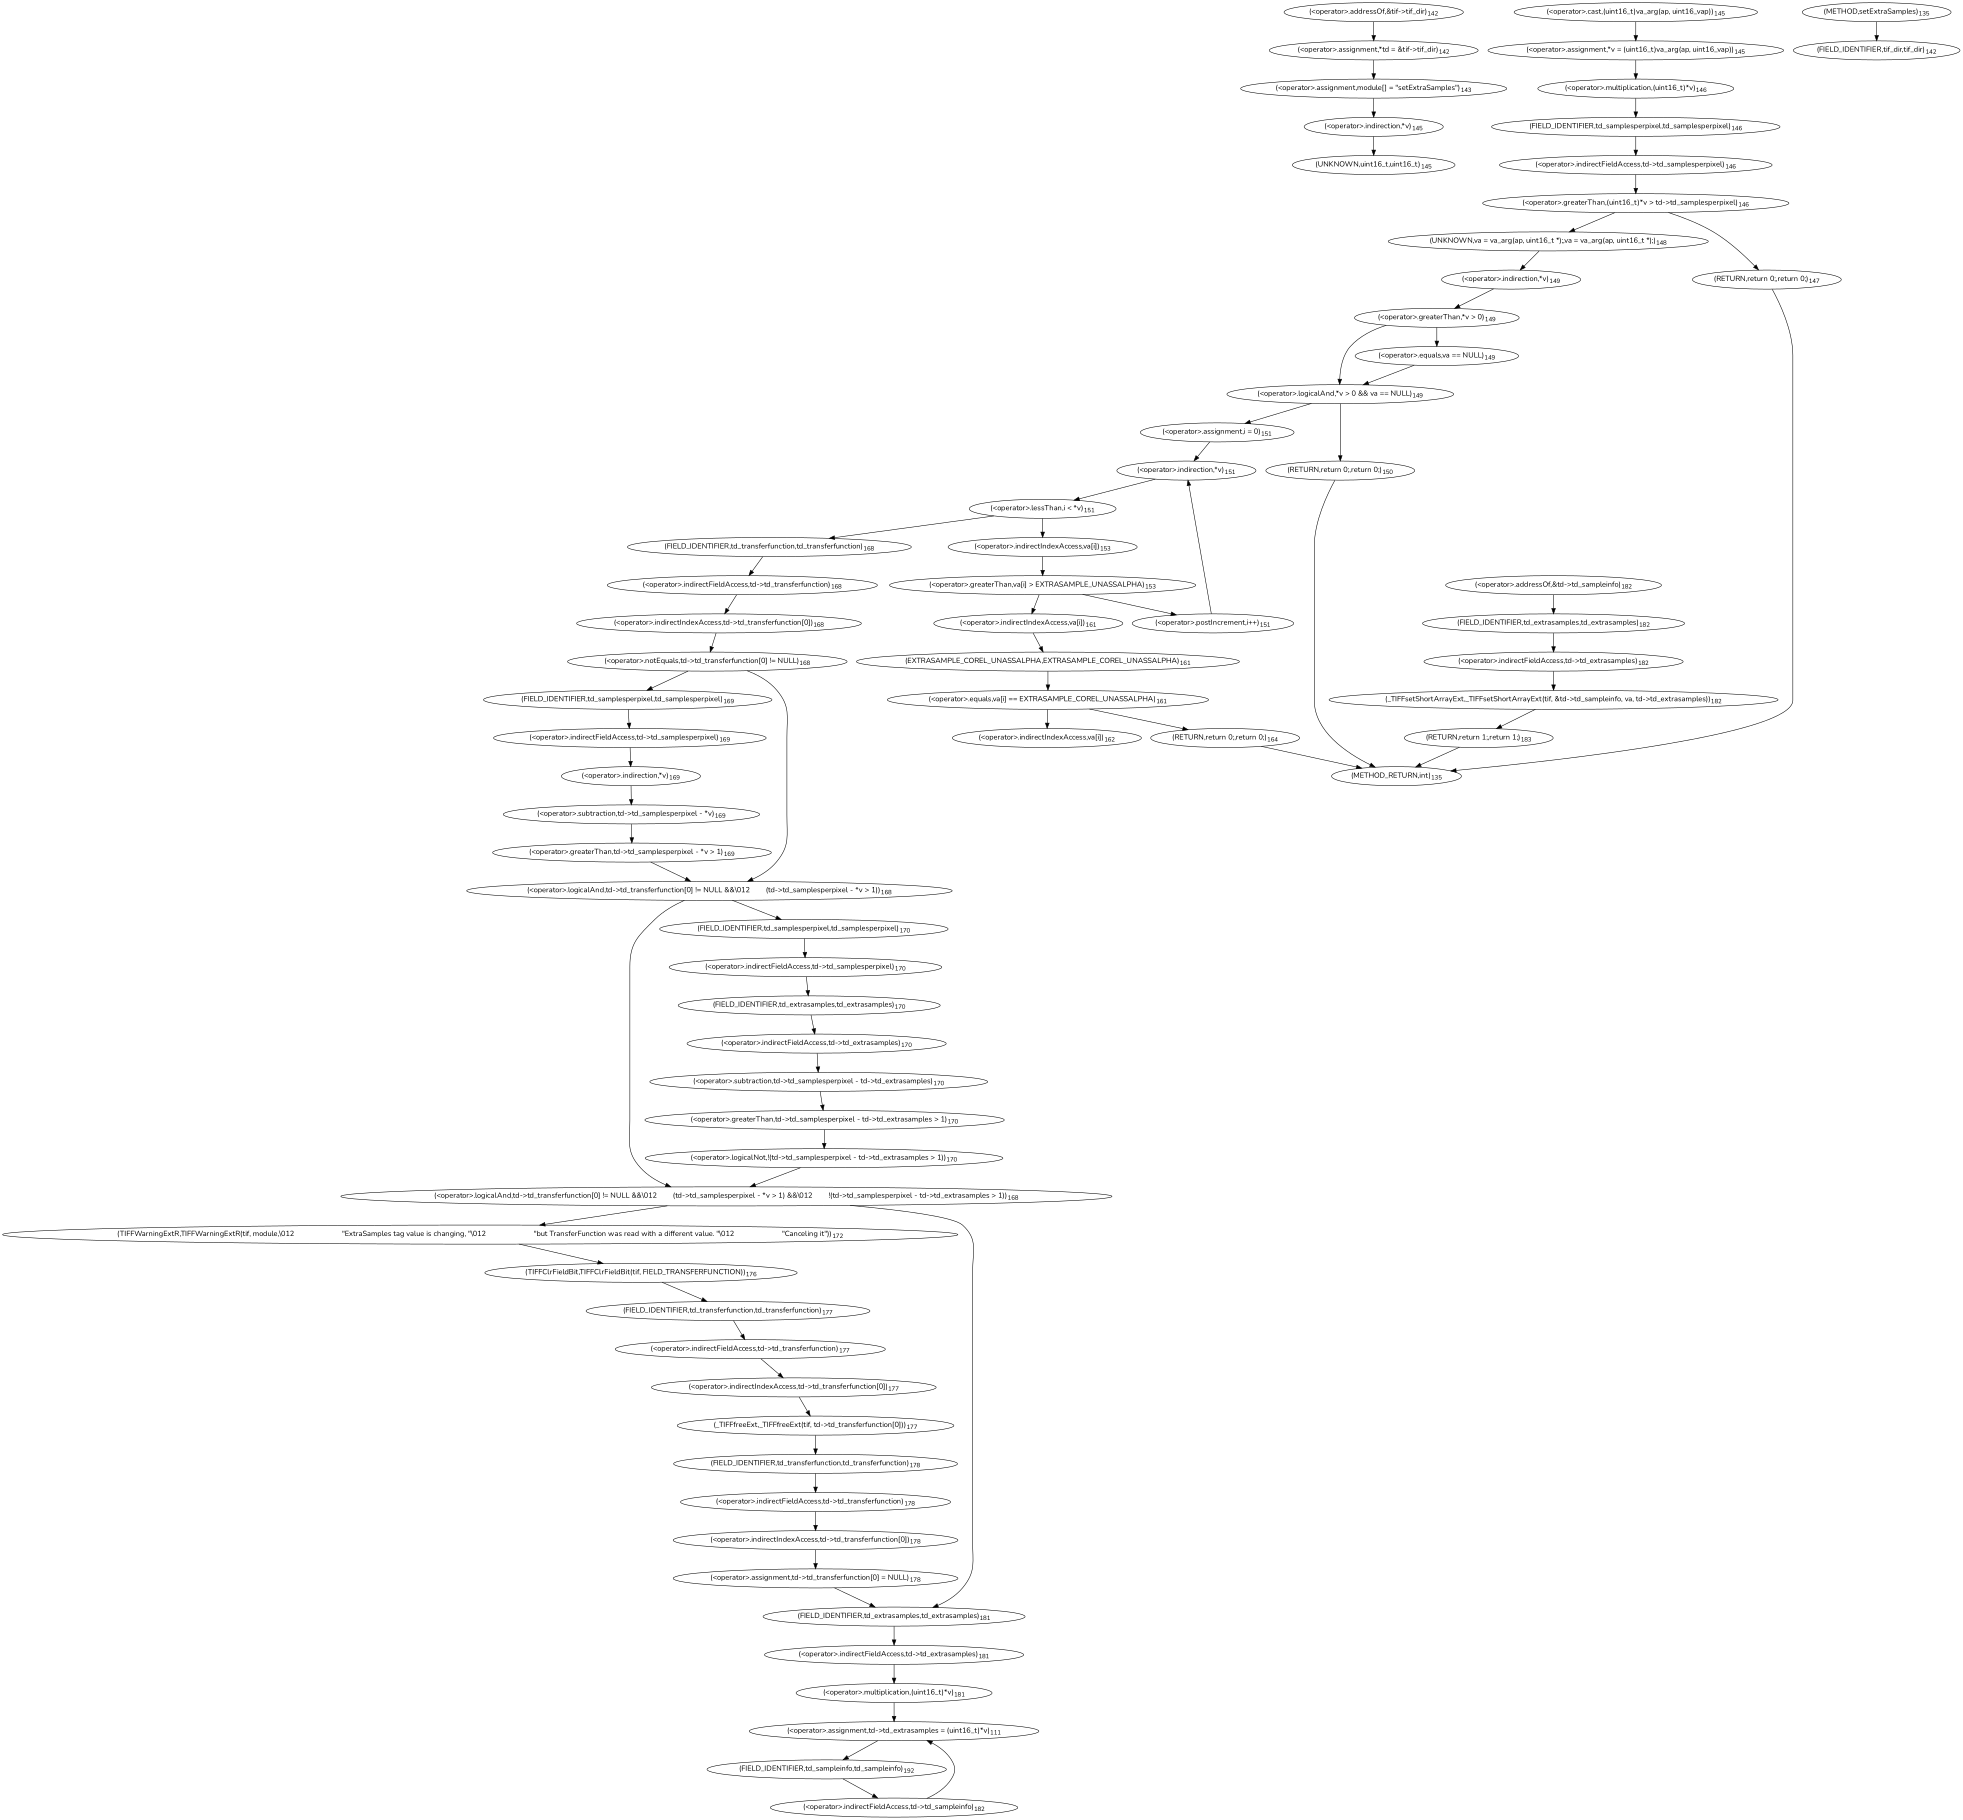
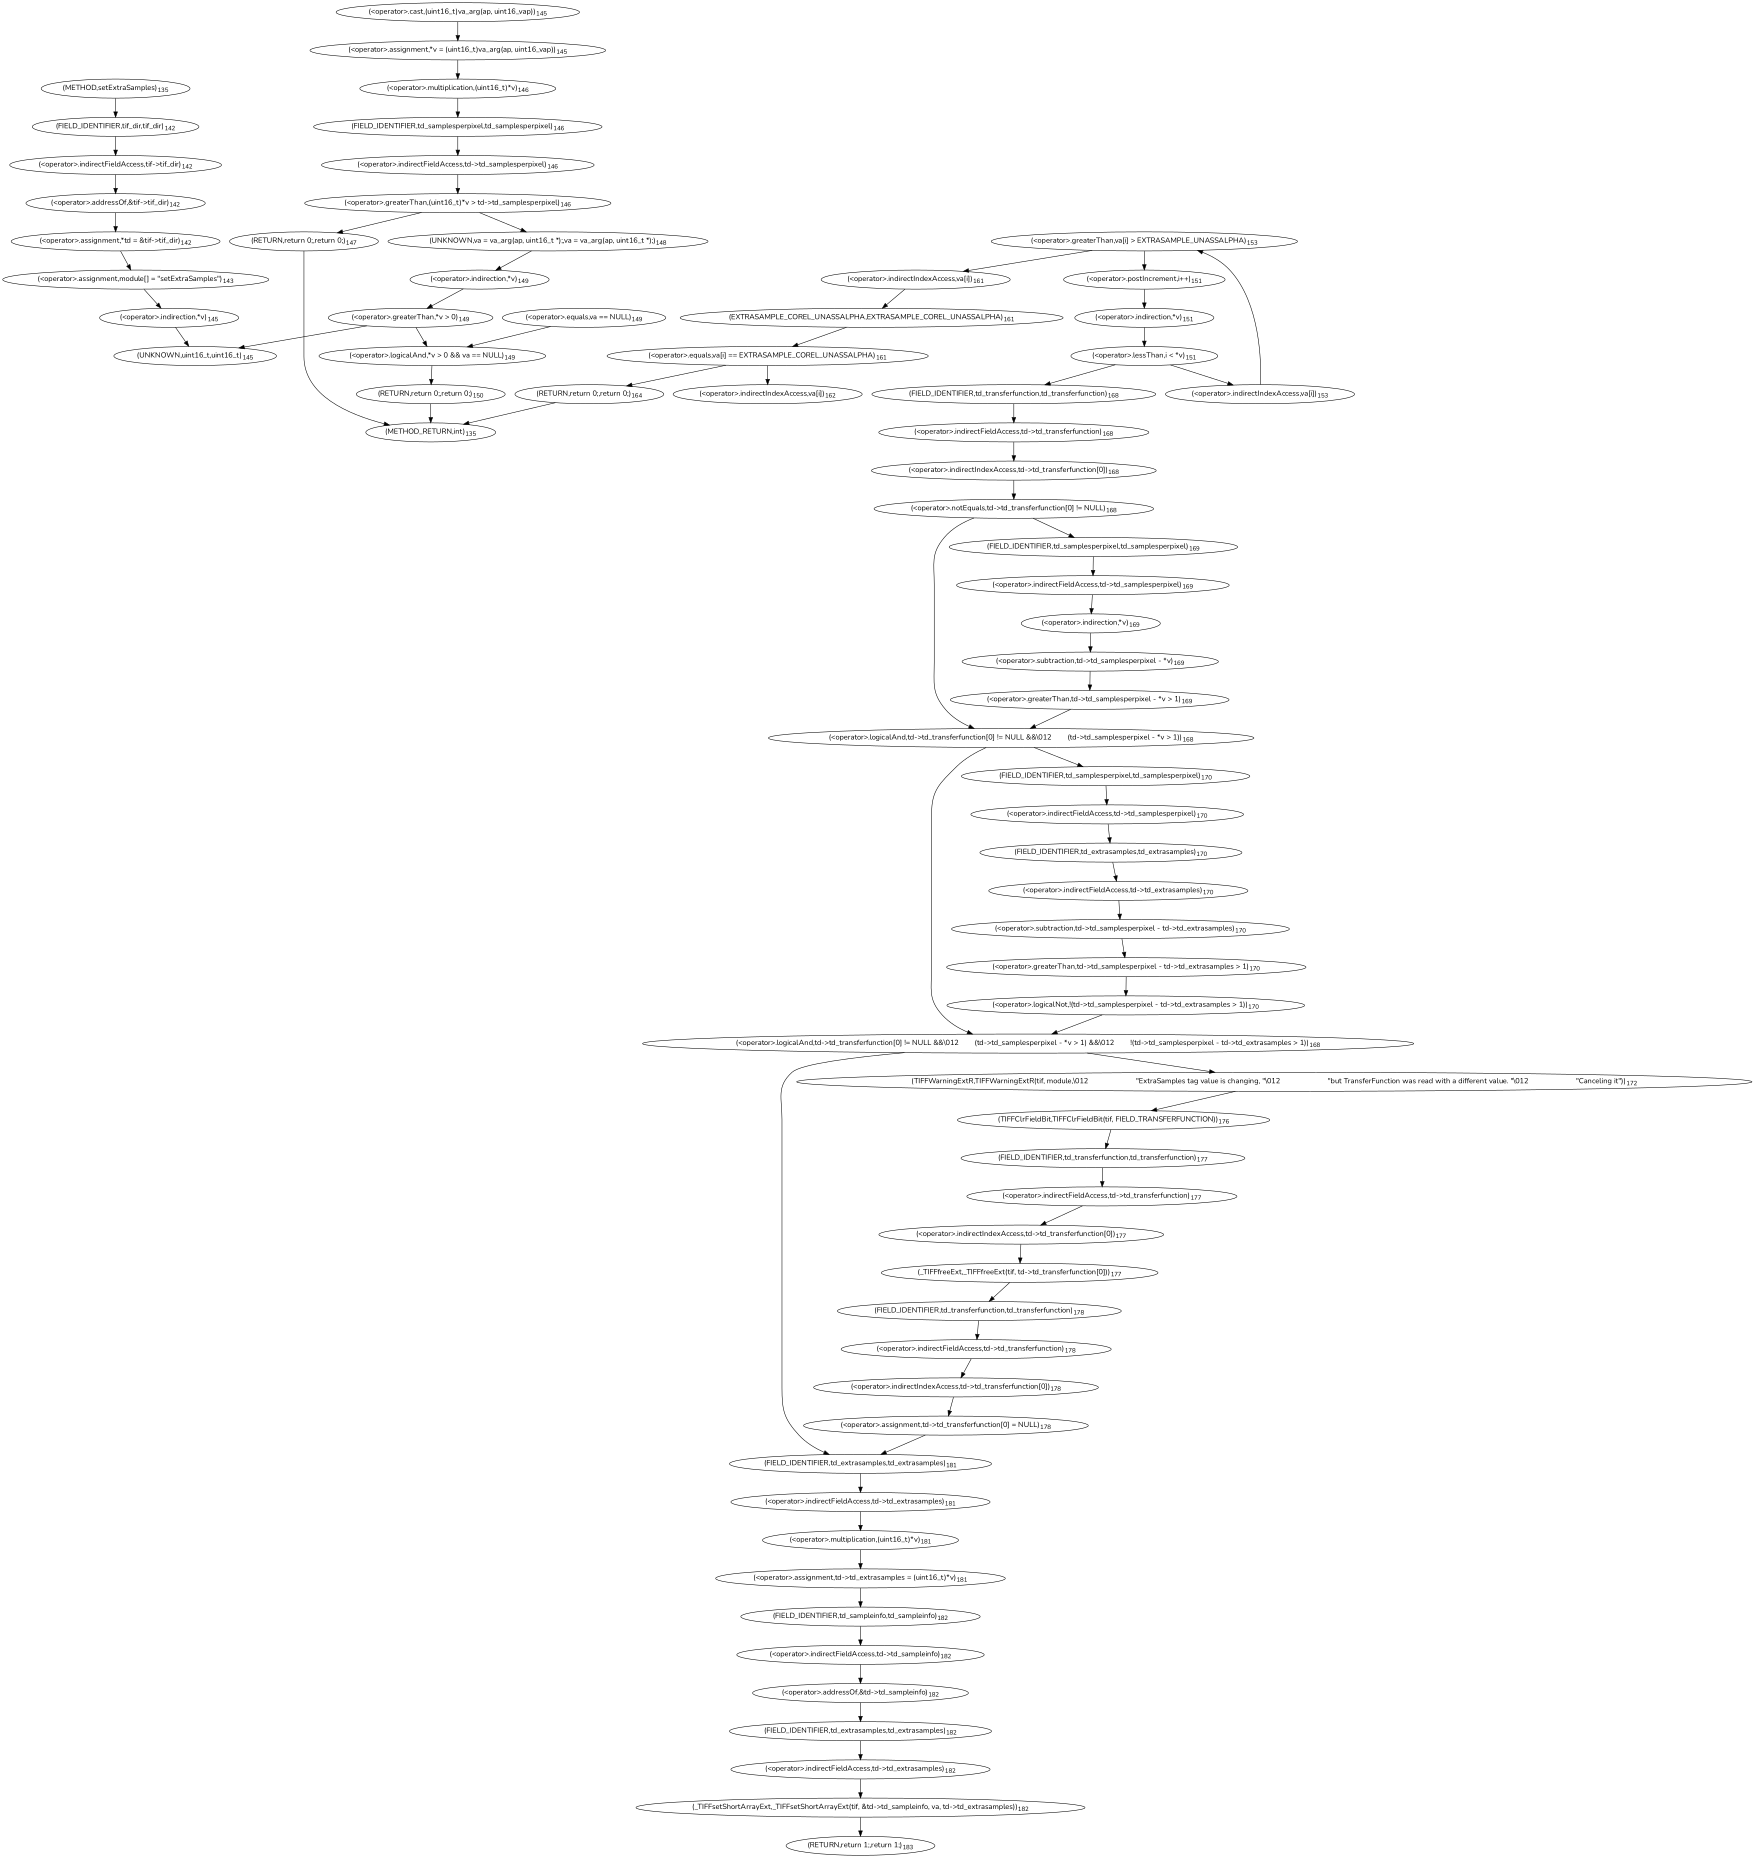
none -> (116, 165)
(1437, 334) -> (309, 336)
(1217, 432) -> none
(1440, 756) -> none
(996, 1730) -> (962, 1578)
(909, 1769) -> (943, 1616)
(954, 1772) -> (861, 1671)
